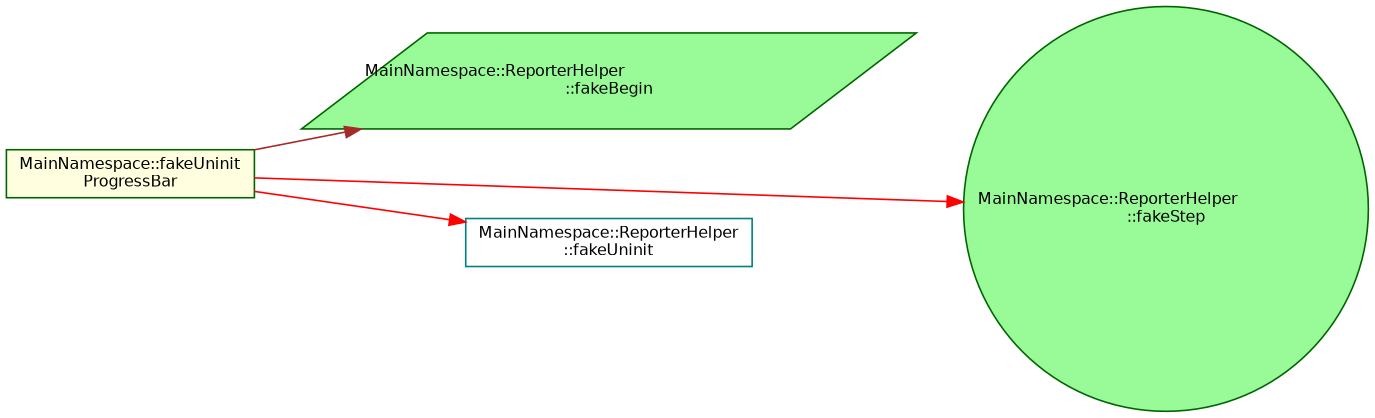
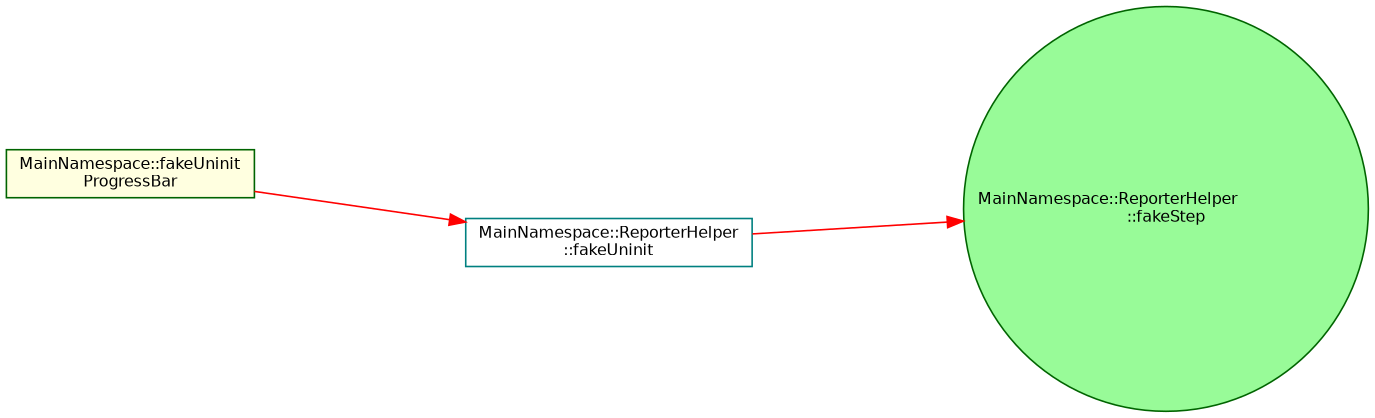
(609, 81) -> none
(601, 190) -> (850, 228)
